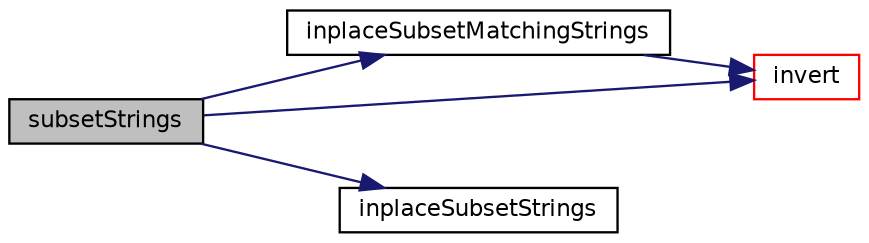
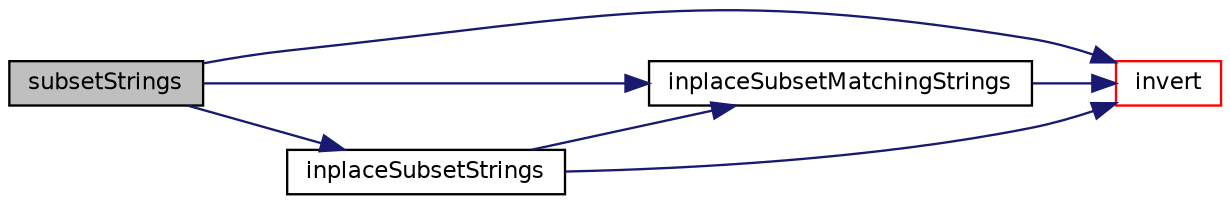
none -> (622, 130)
none -> (831, 156)
